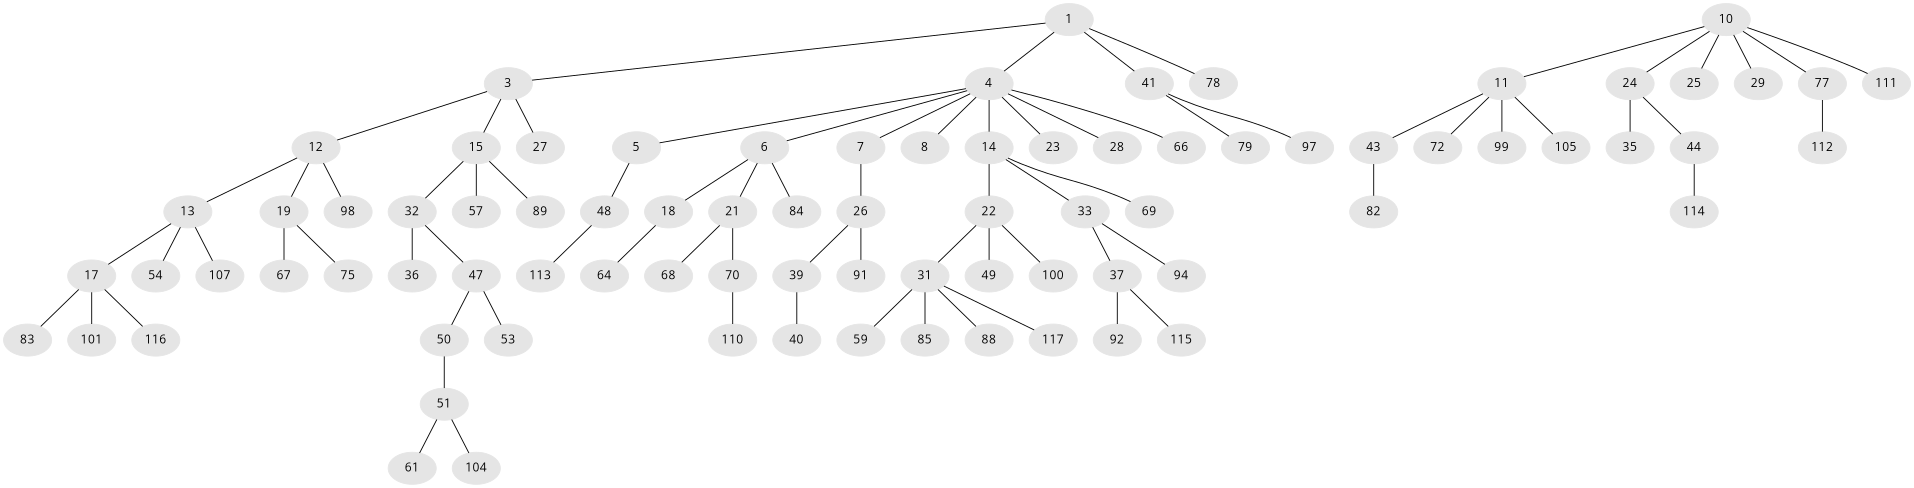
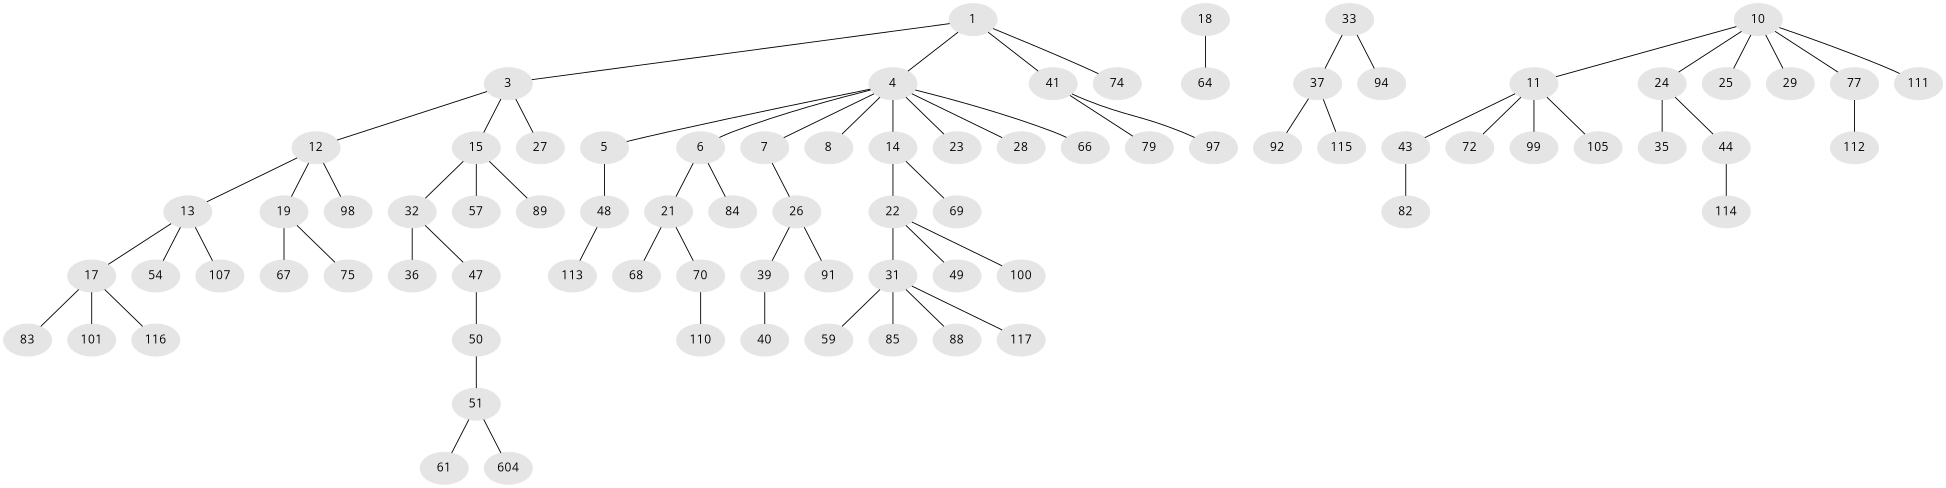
(1213, 84) -> (1117, 84)
(717, 180) -> none
(1037, 180) -> none
(508, 340) -> none
(476, 468) -> (508, 468)
